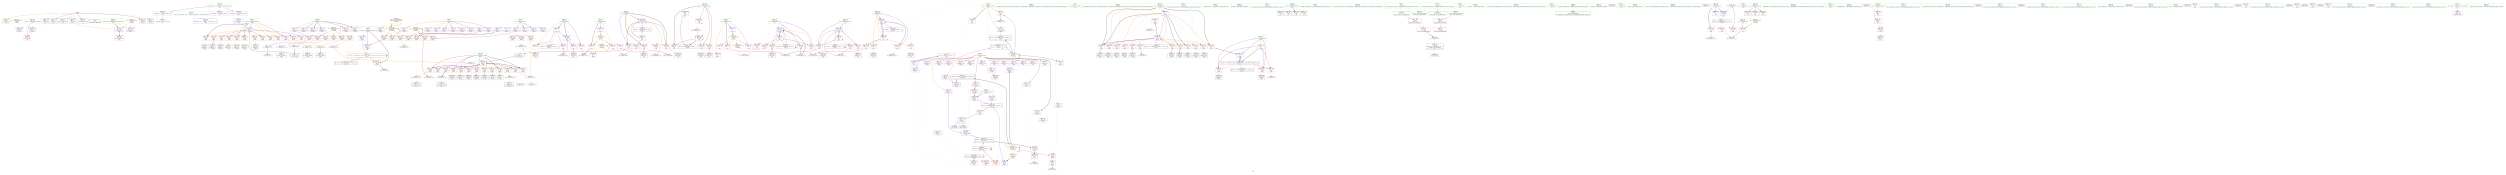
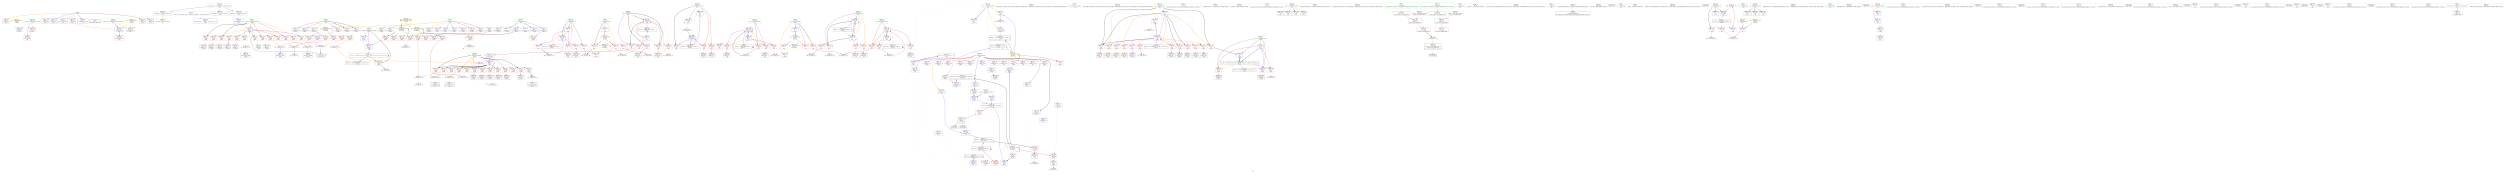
(493, 77) -> none
